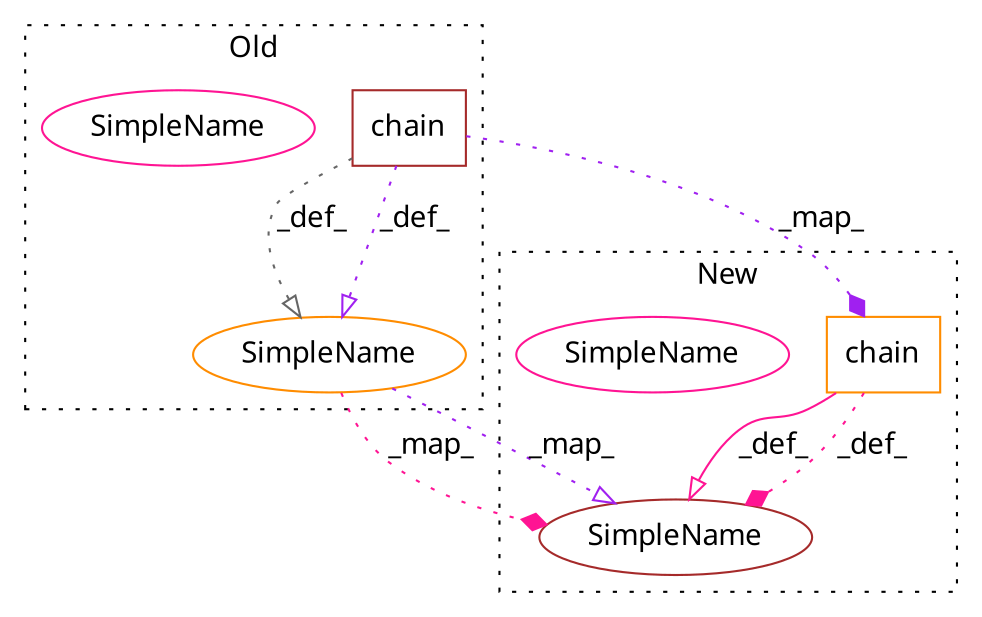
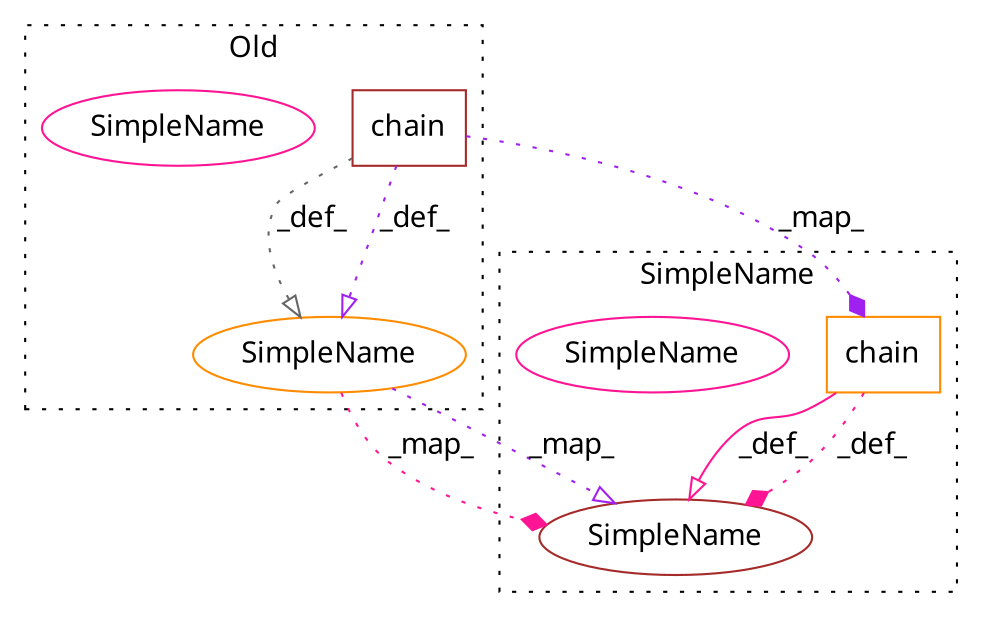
(728, 276) -> (728, 276)
